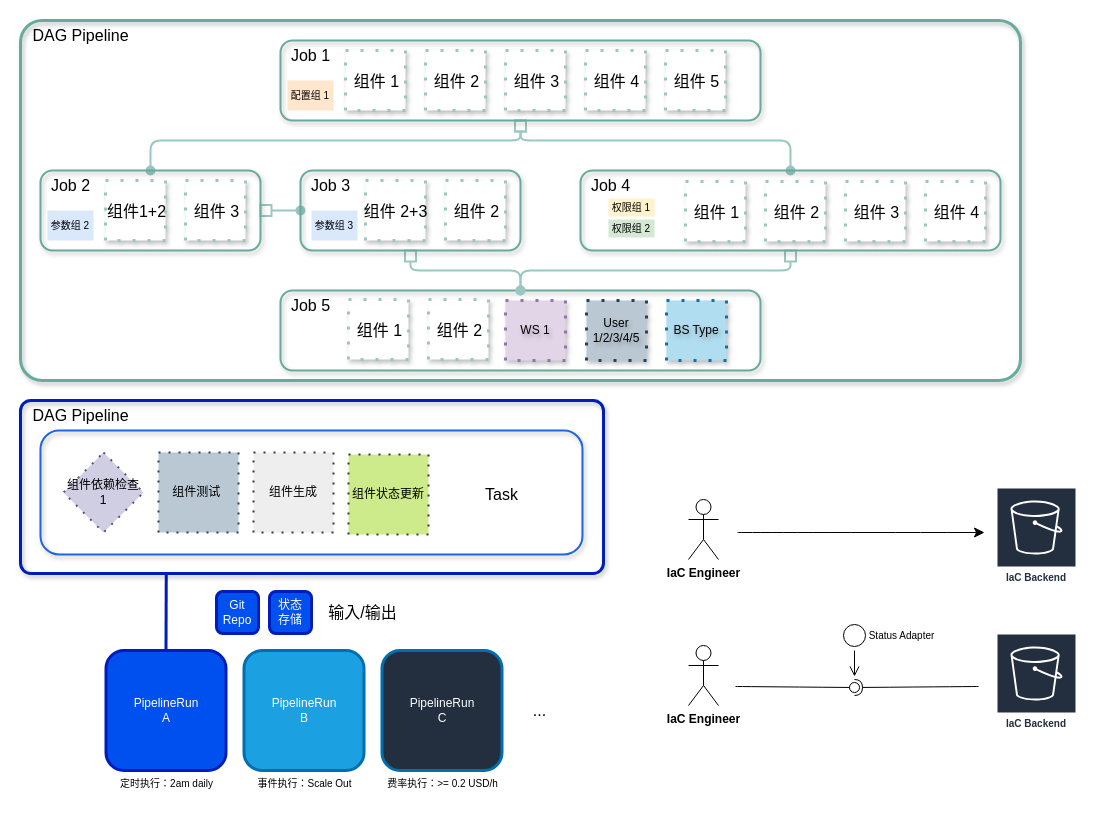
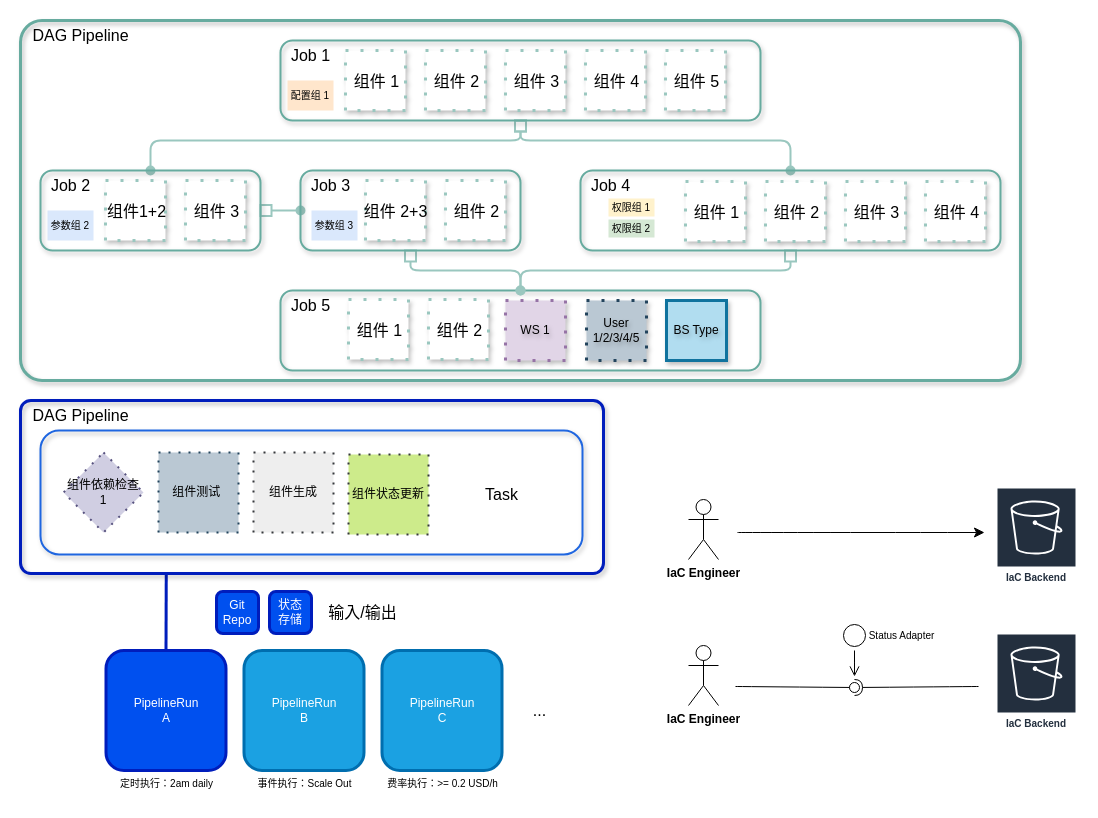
(697, 331) -> (697, 331)
(442, 711) -> (442, 711)
